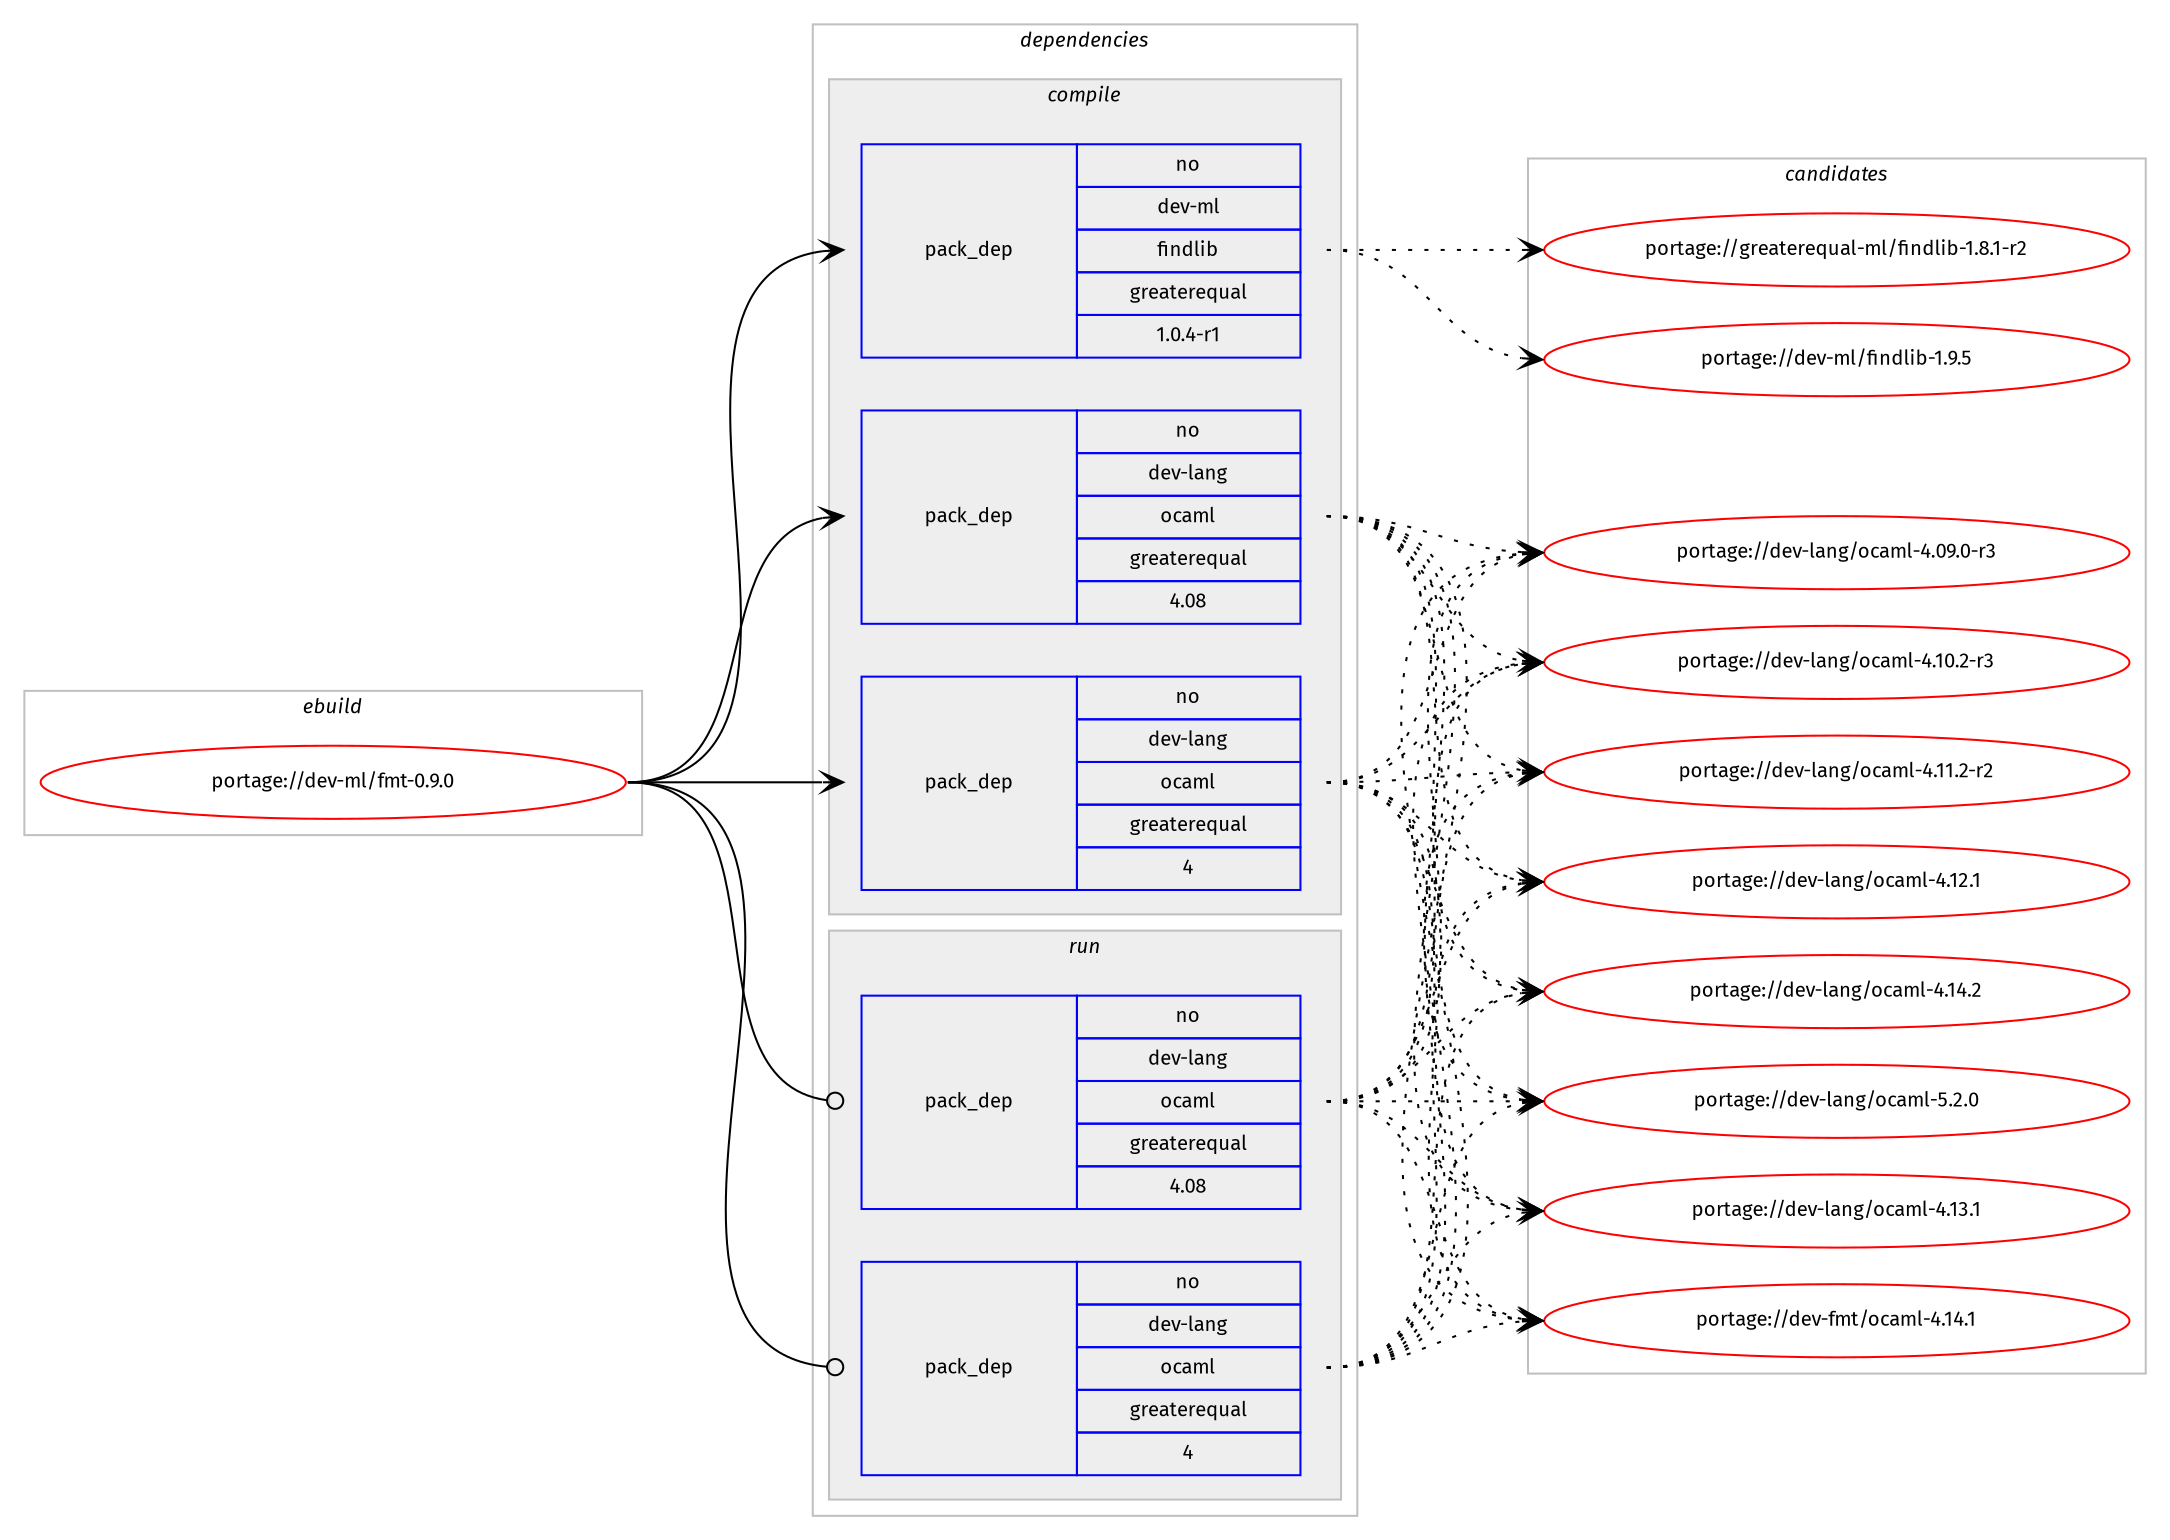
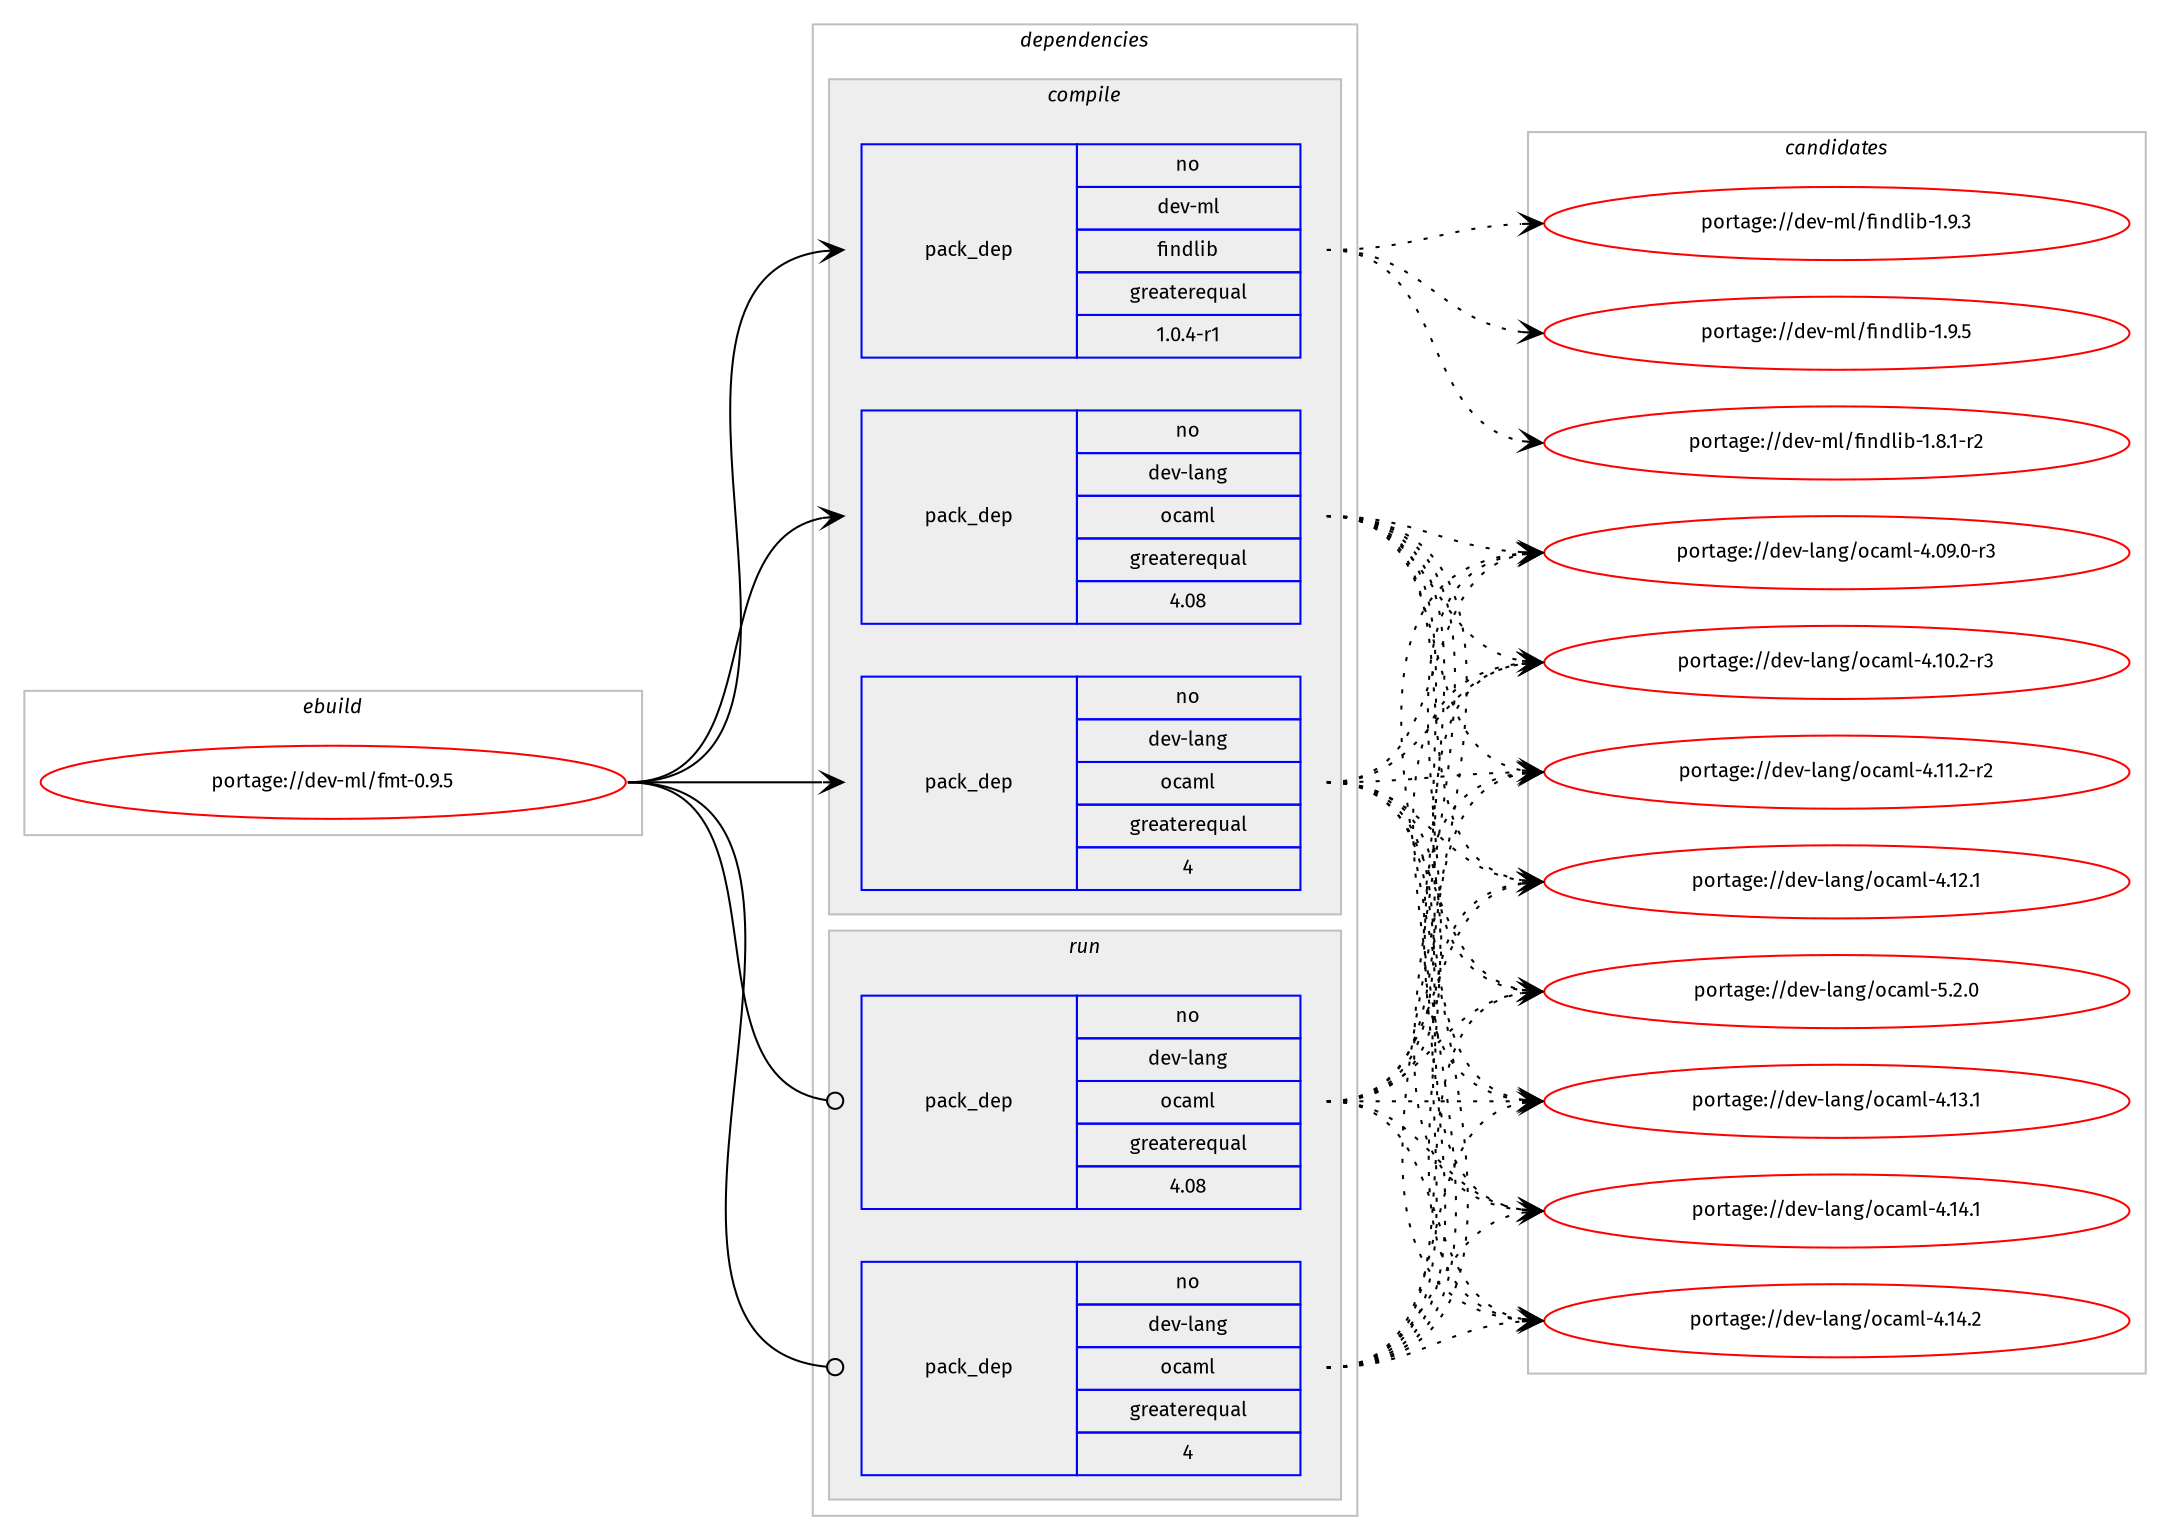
none -> (1837, 224)
(1837, 250) -> (1837, 443)
(333, 782) -> (333, 782)
(1837, 1321) -> (1837, 1211)
